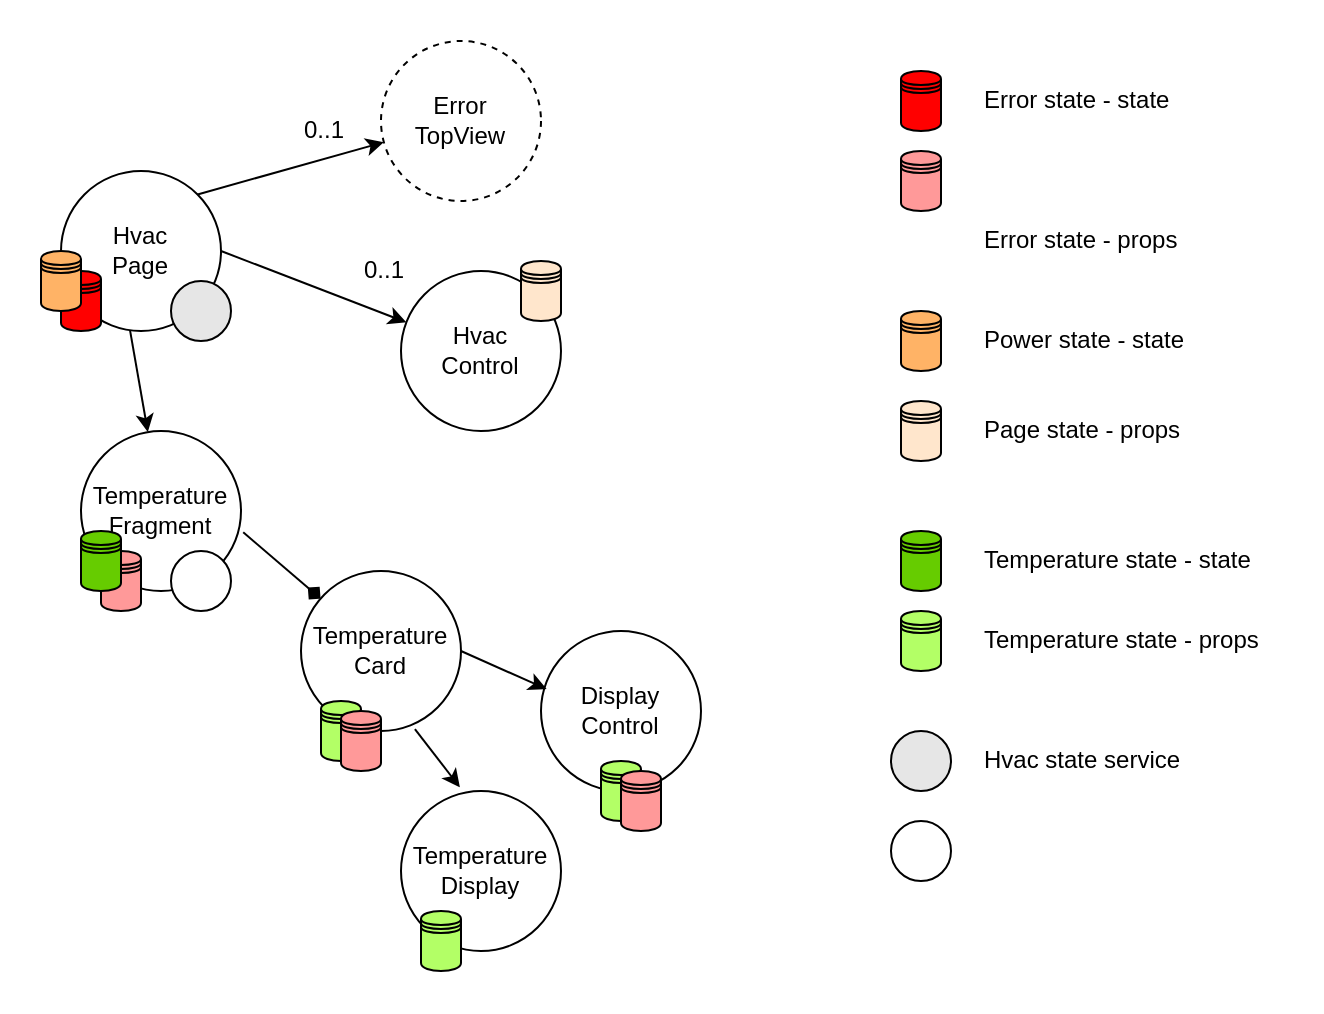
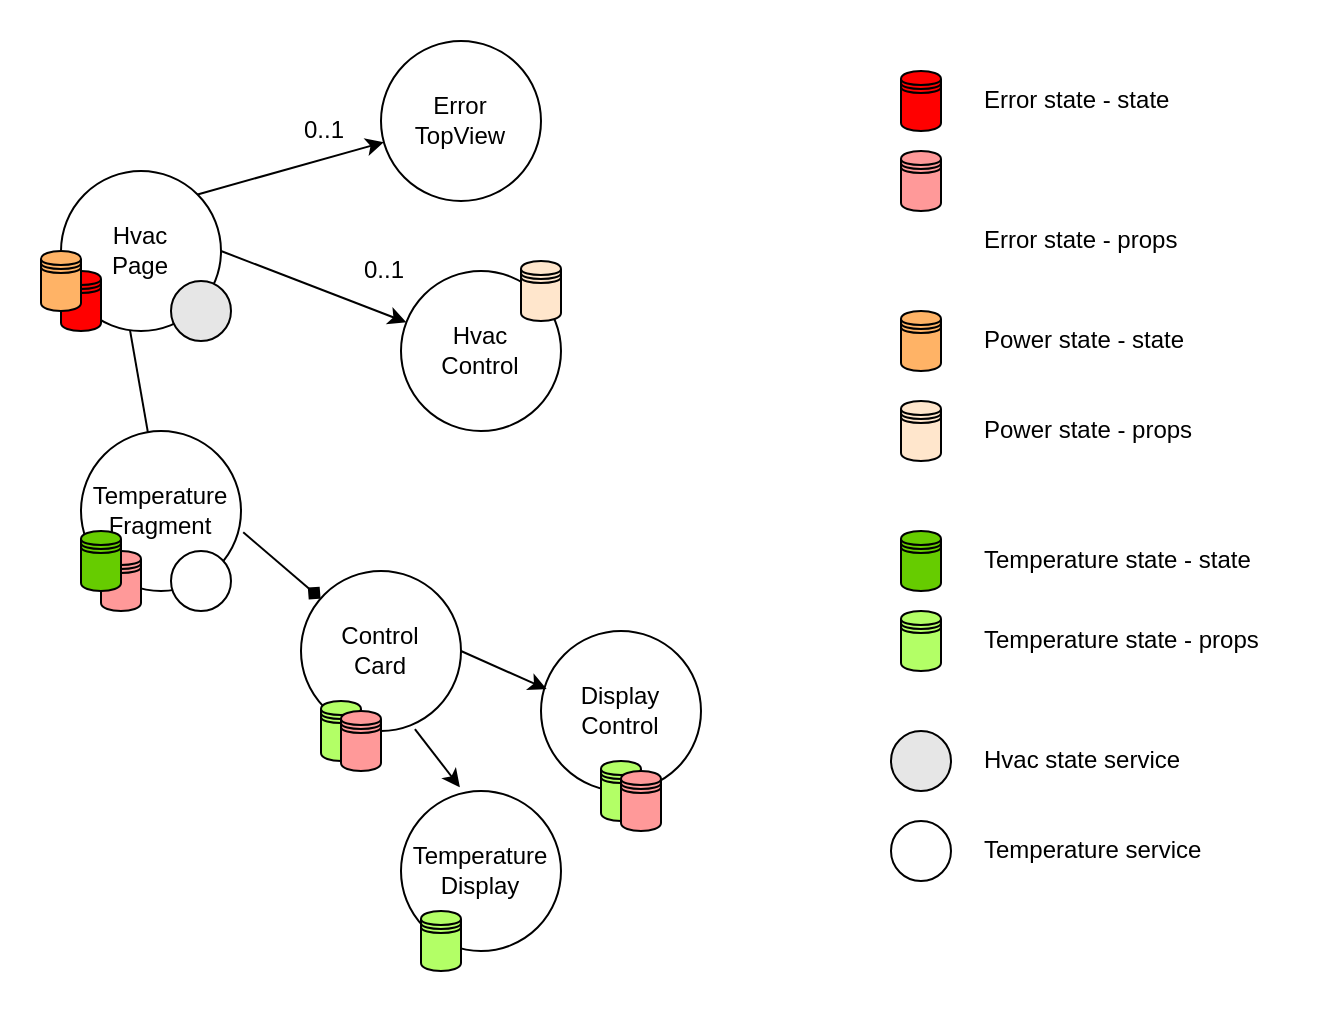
(461, 121) -> (461, 121)
(145, 417) -> (146, 422)
(1097, 431) -> (1103, 431)
(381, 651) -> (381, 651)
none -> (1101, 851)
